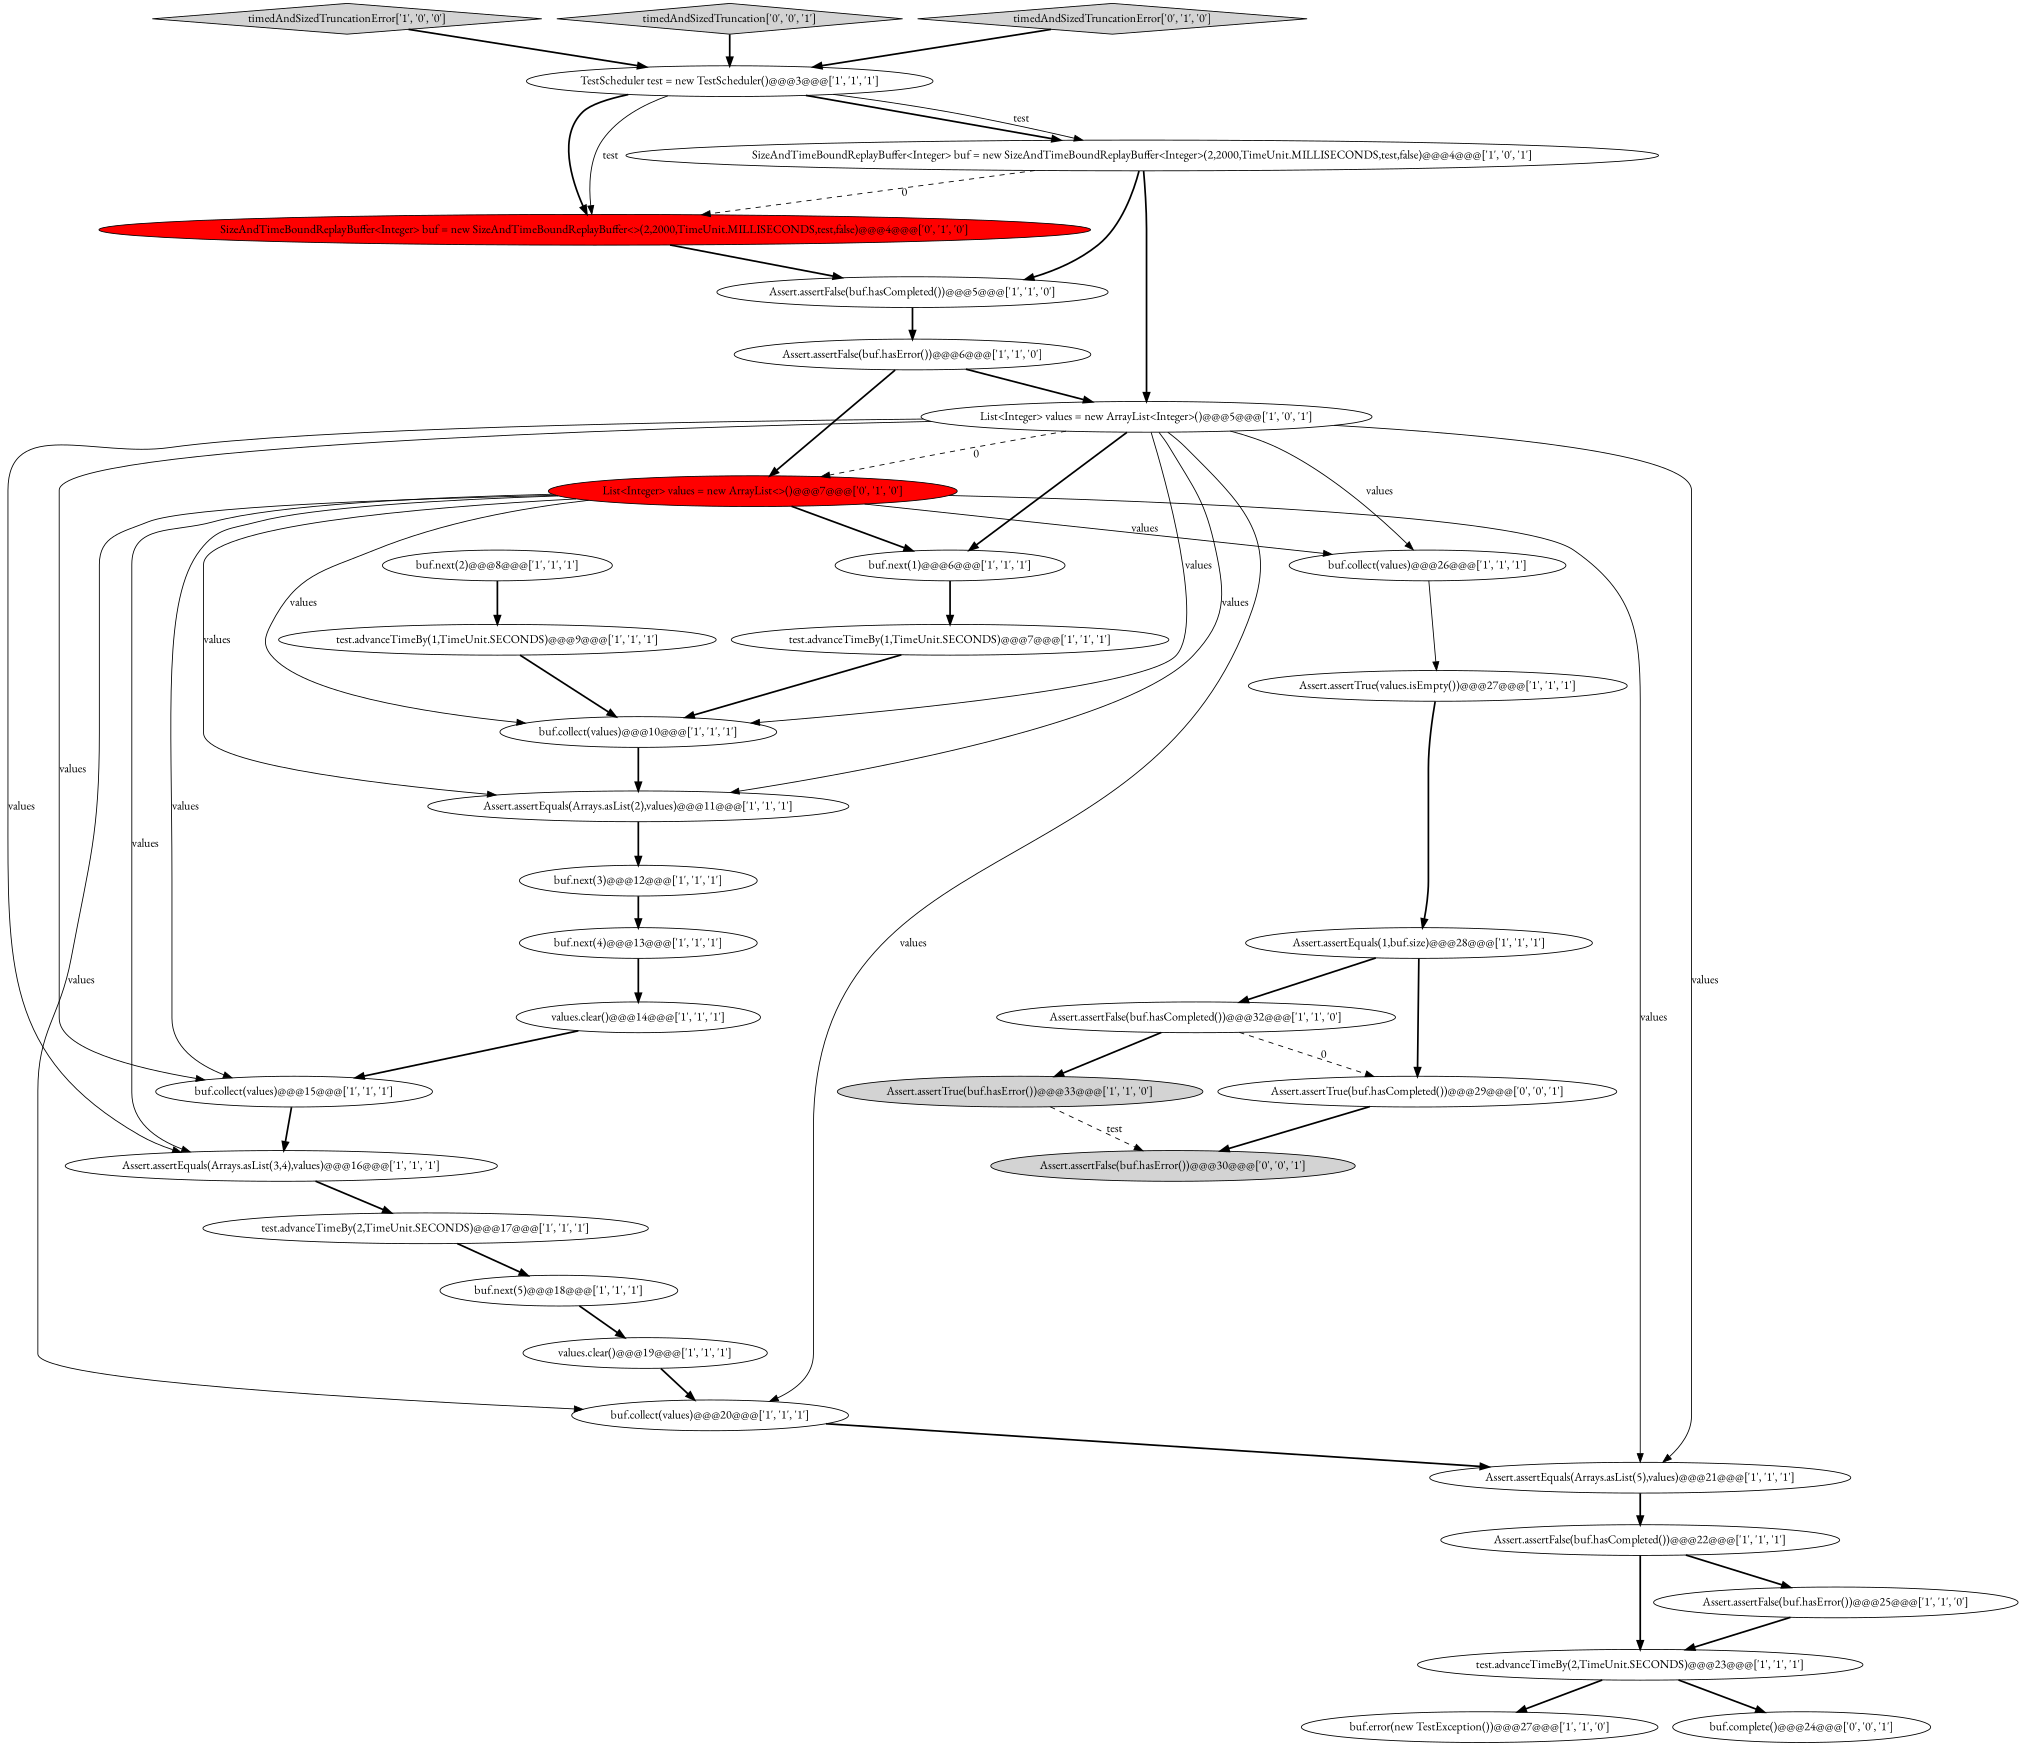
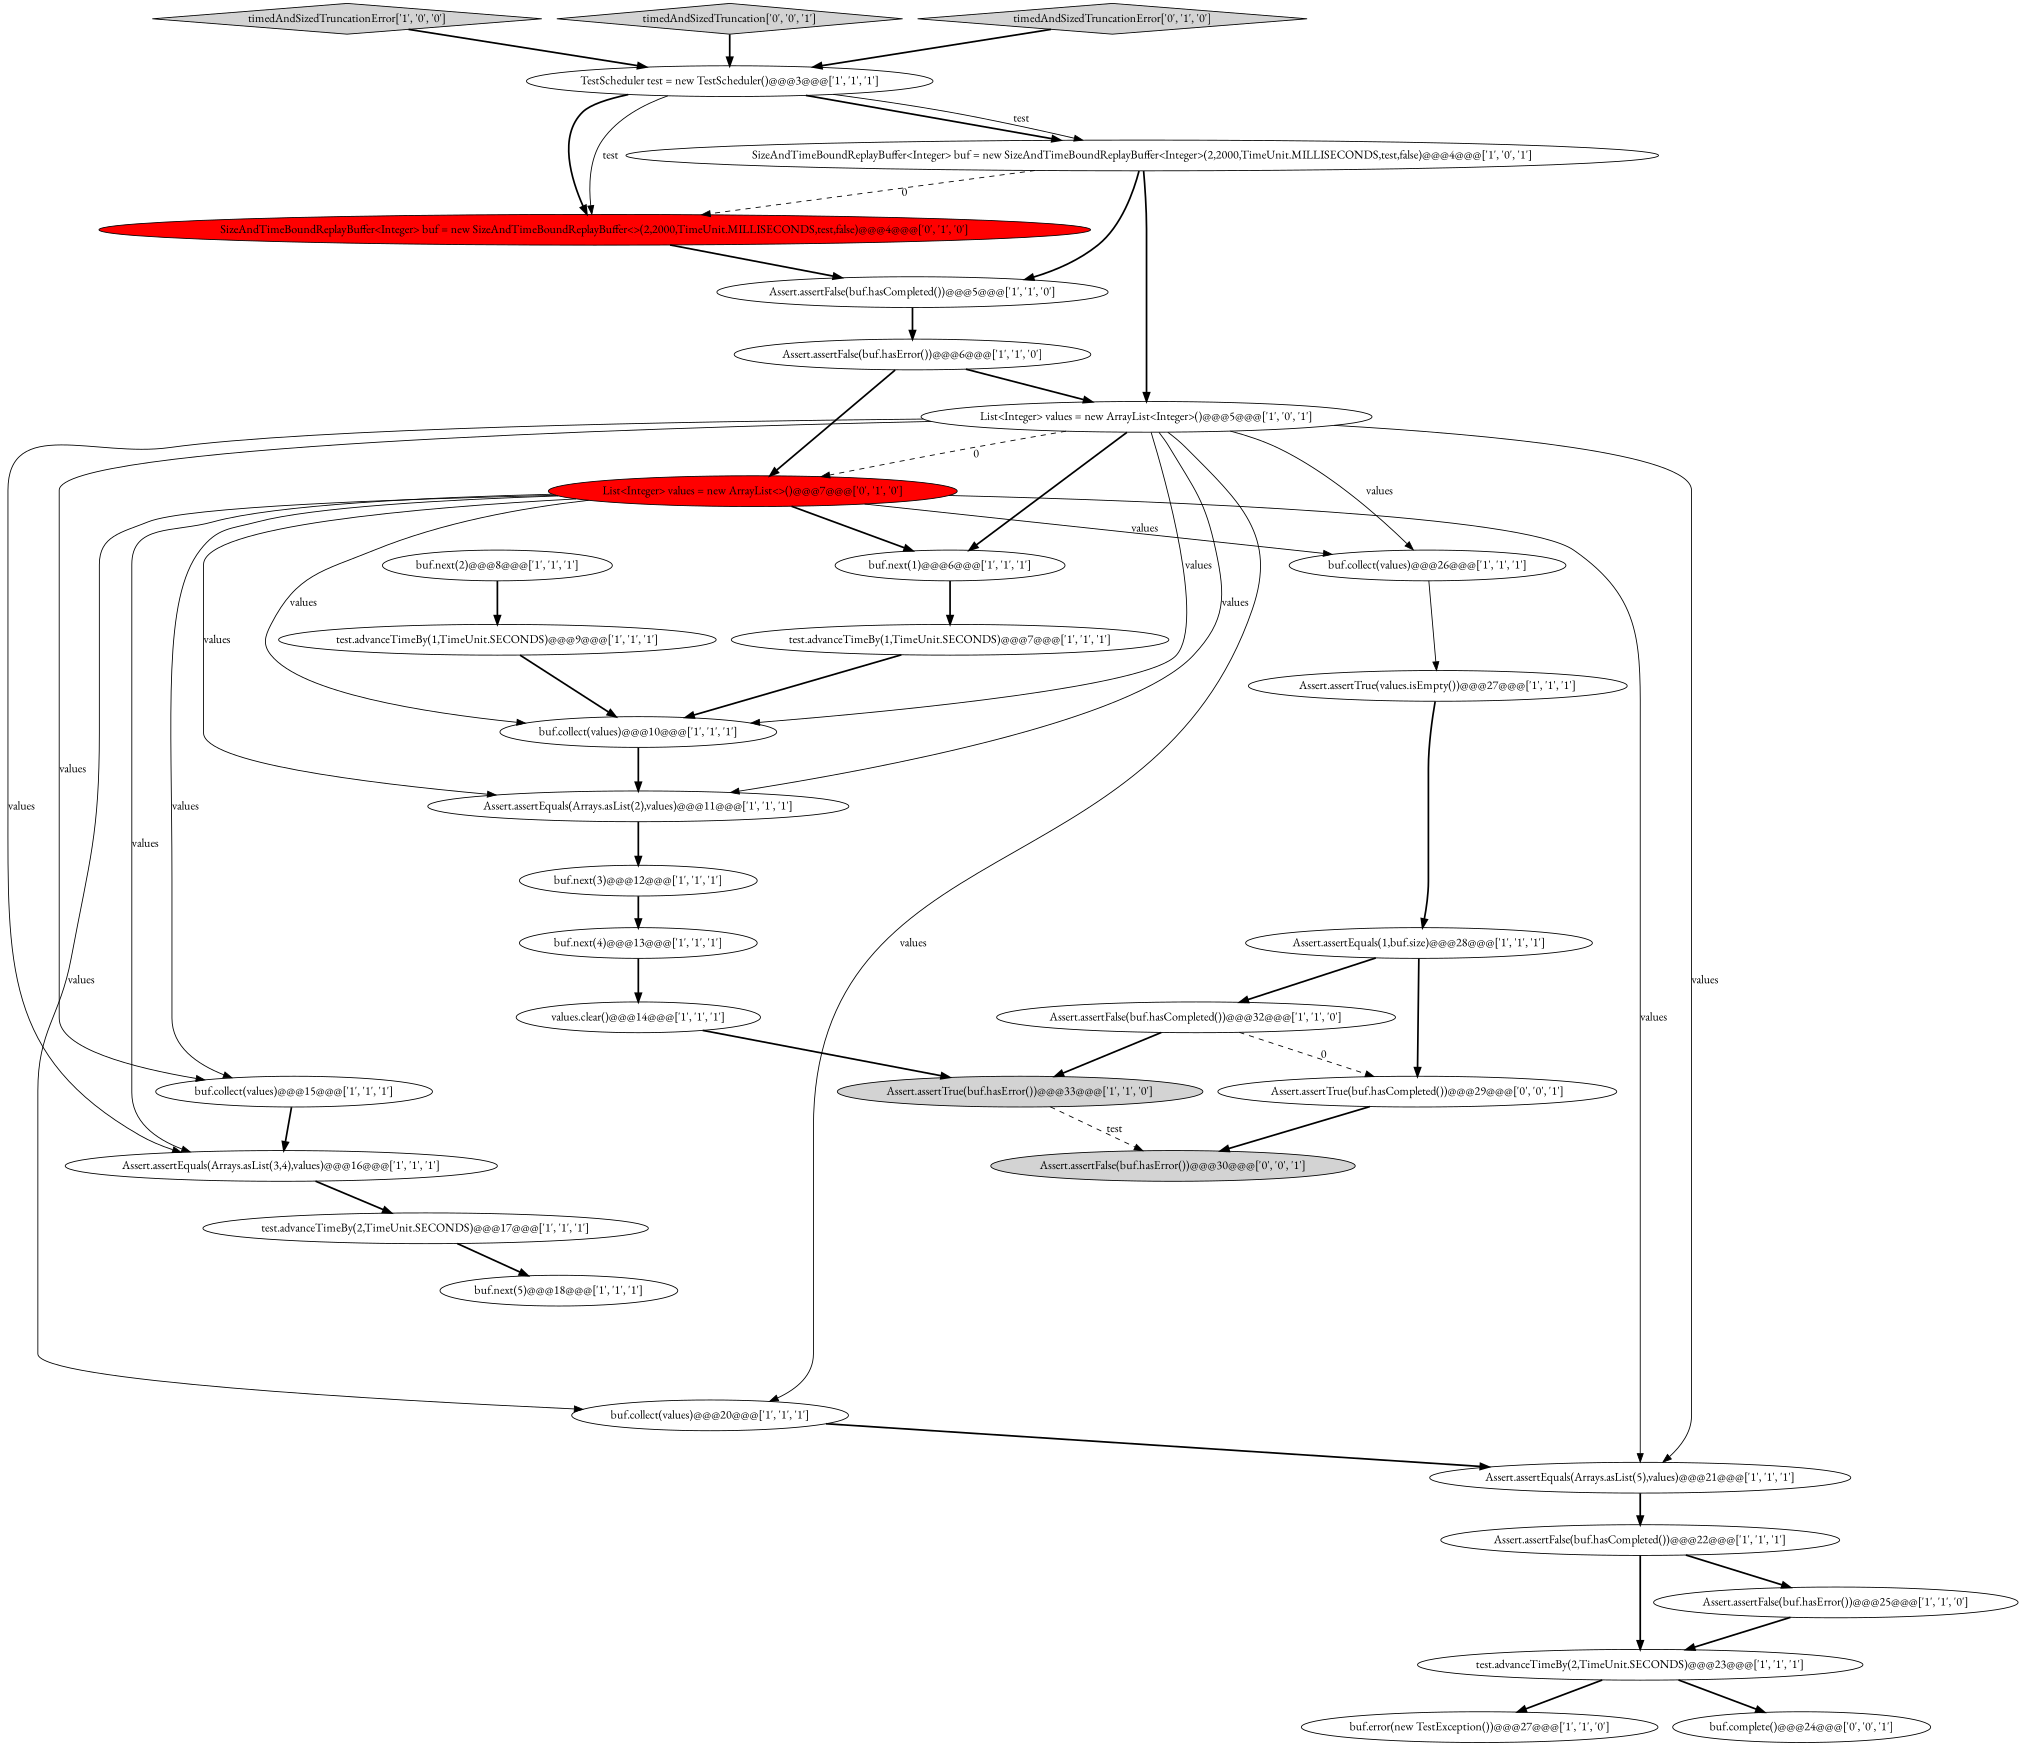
(471, 1053) -> (816, 1052)
(645, 1353) -> none
